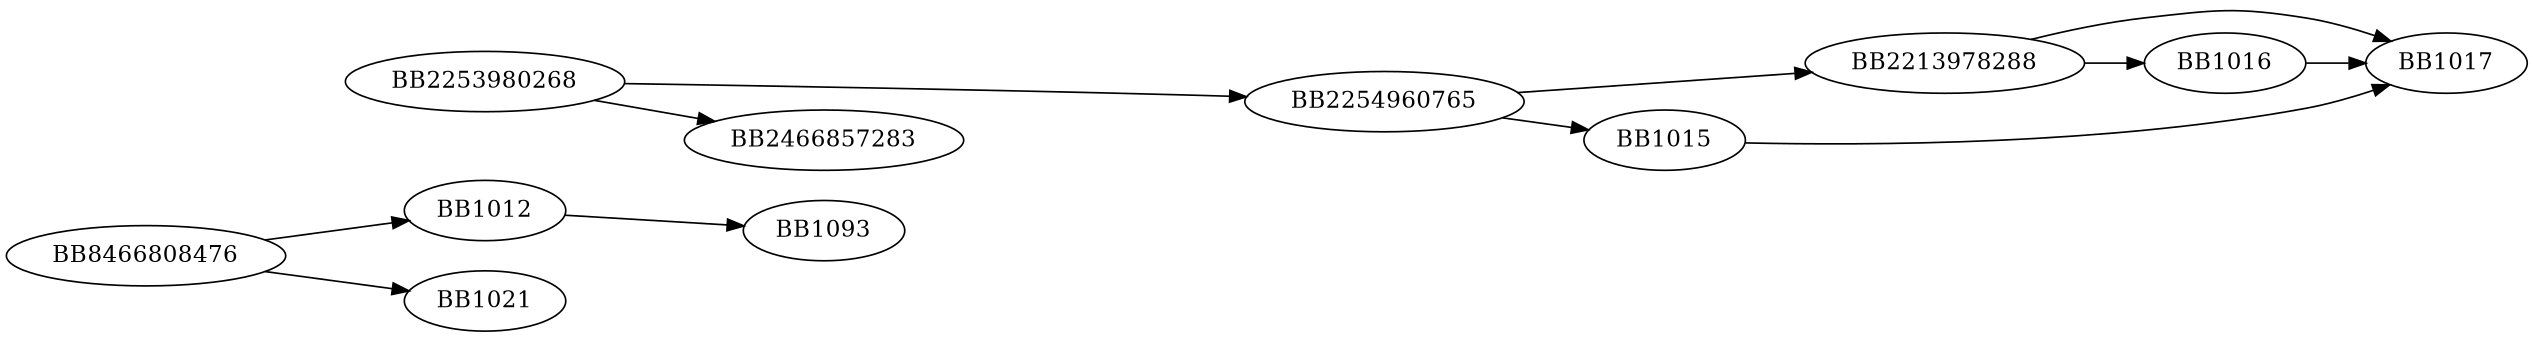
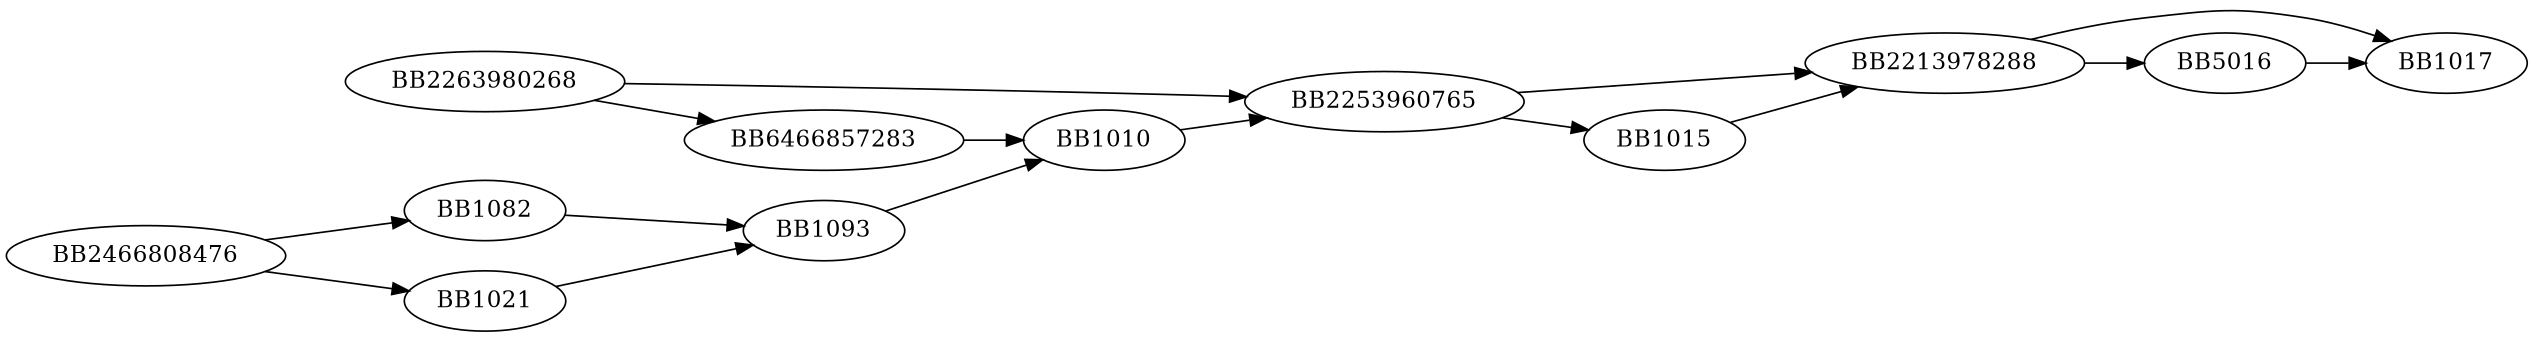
(2225, 63) -> (2225, 63)
(485, 82) -> (485, 82)
(1384, 102) -> (1384, 102)
(2061, 137) -> (1786, 107)
(824, 140) -> (824, 140)
none -> (1104, 140)
(485, 211) -> (485, 211)
(146, 256) -> (146, 256)
none -> (646, 268)
